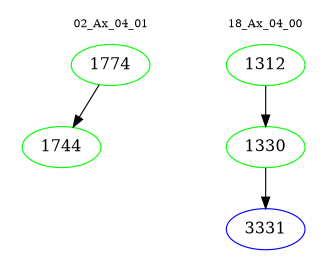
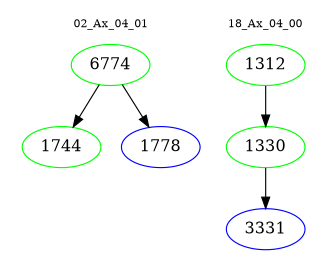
(111, 65) -> (111, 65)
none -> (161, 147)
